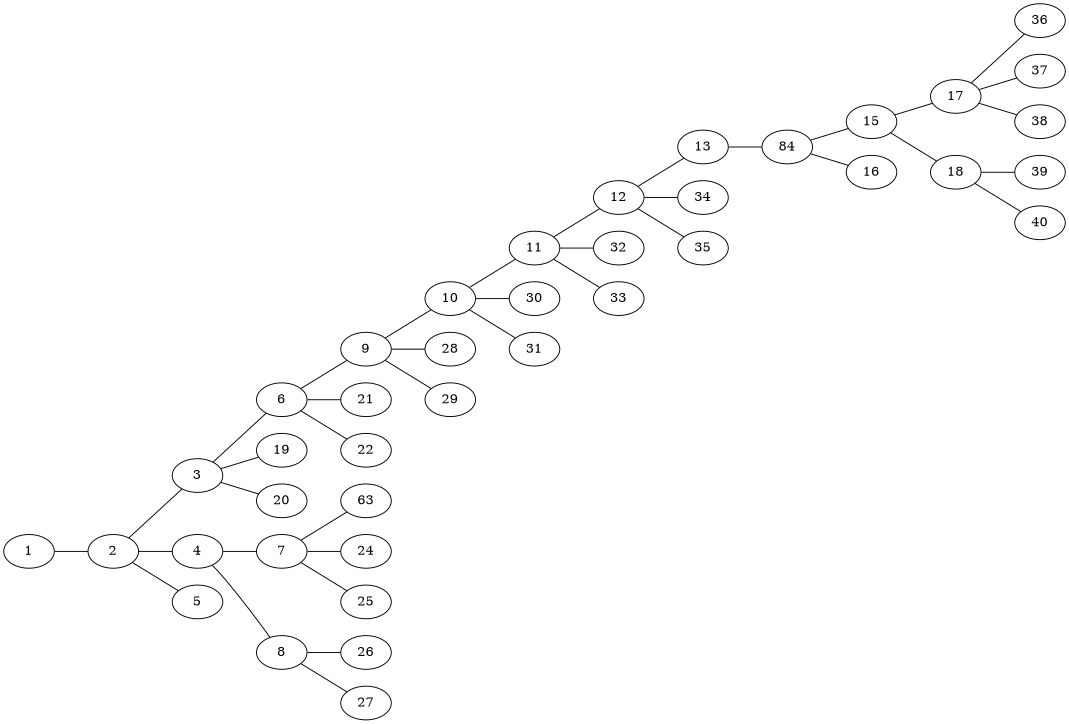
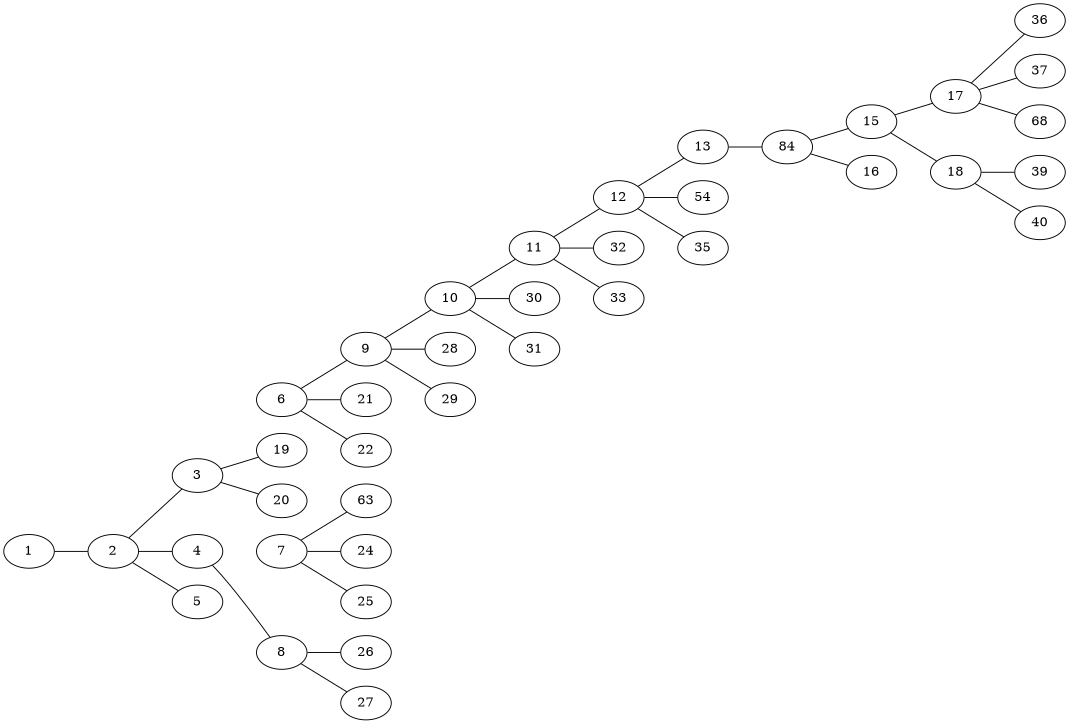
(1040, 122) -> (1040, 122)
(703, 198) -> (703, 198)
(240, 438) -> none
(240, 551) -> none
